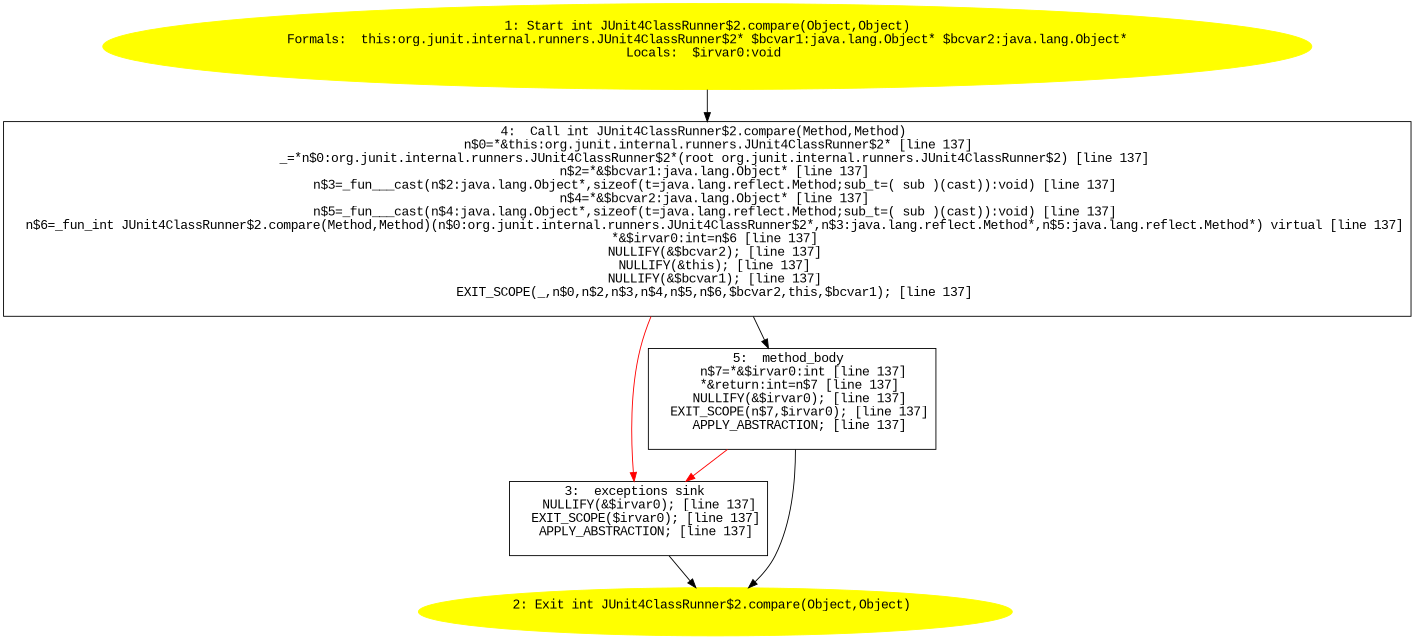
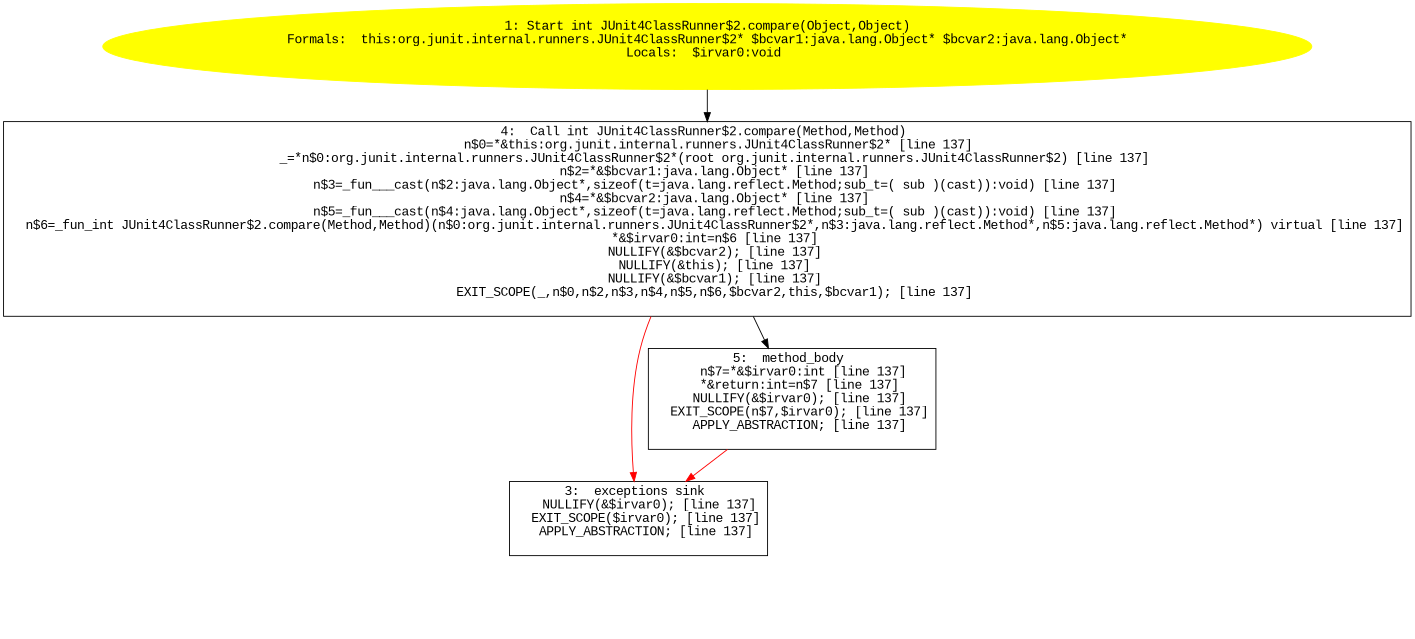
(715, 612) -> none
